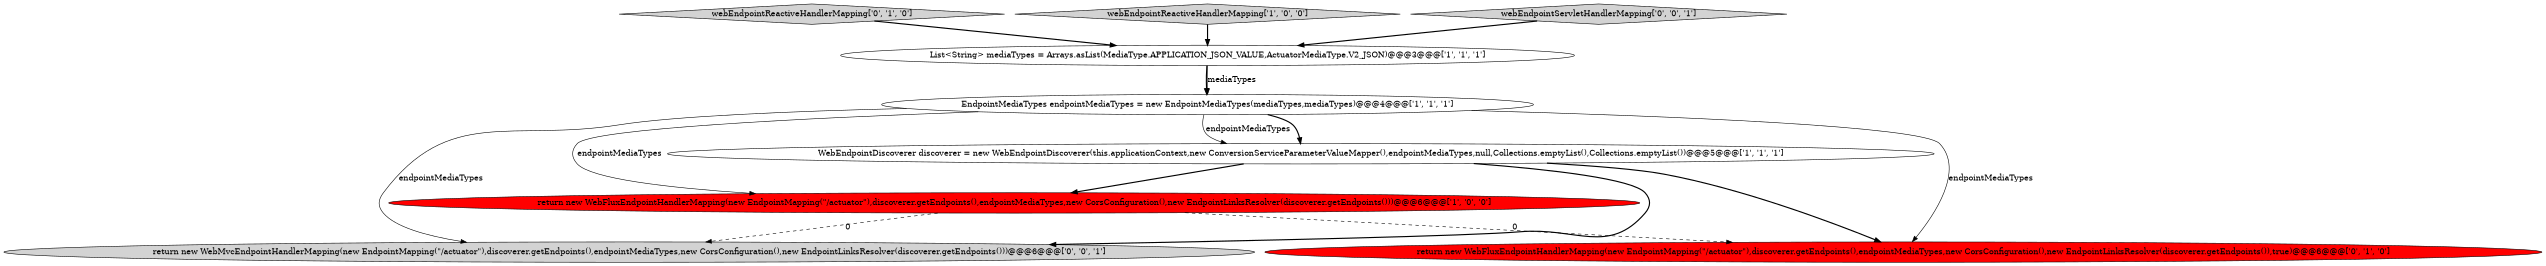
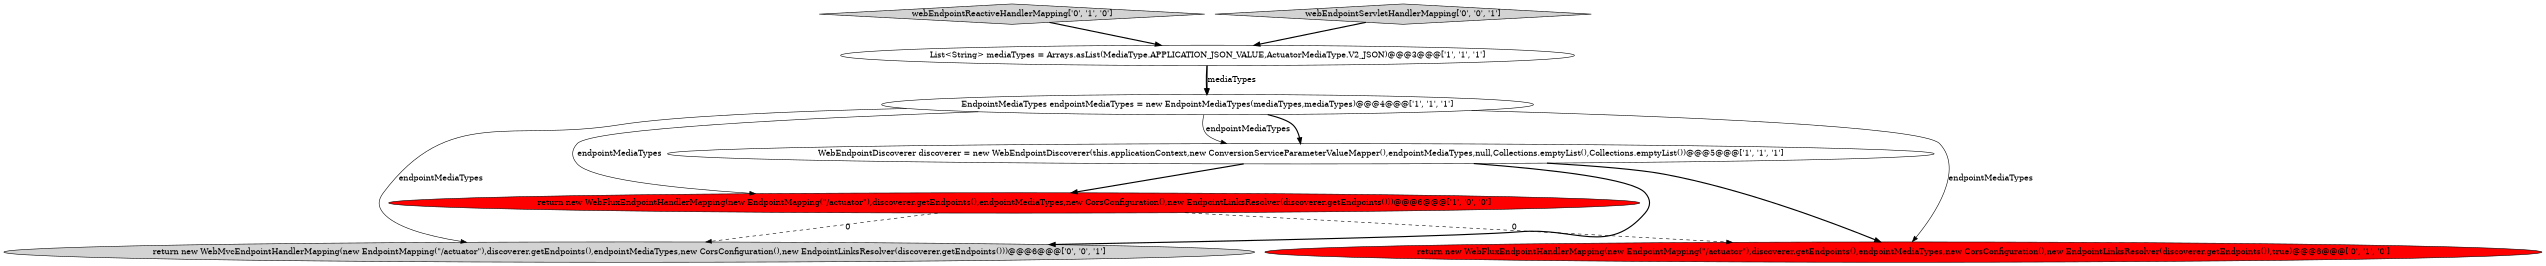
(1208, 14) -> none
